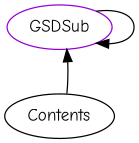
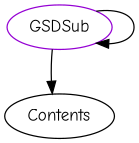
(68, 78) -> (51, 65)
